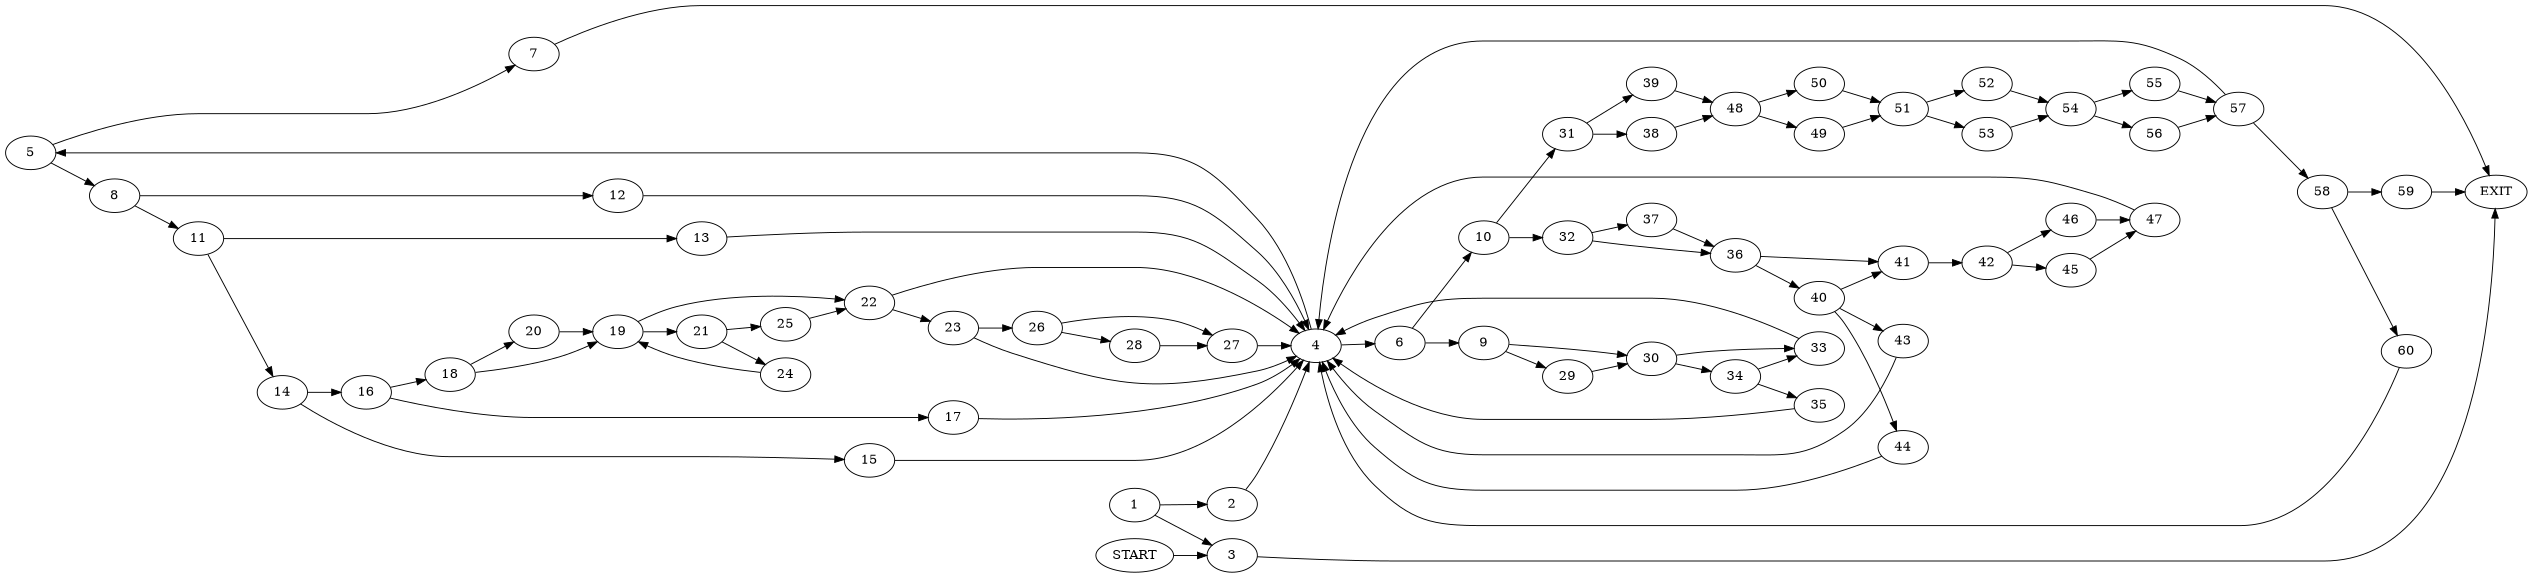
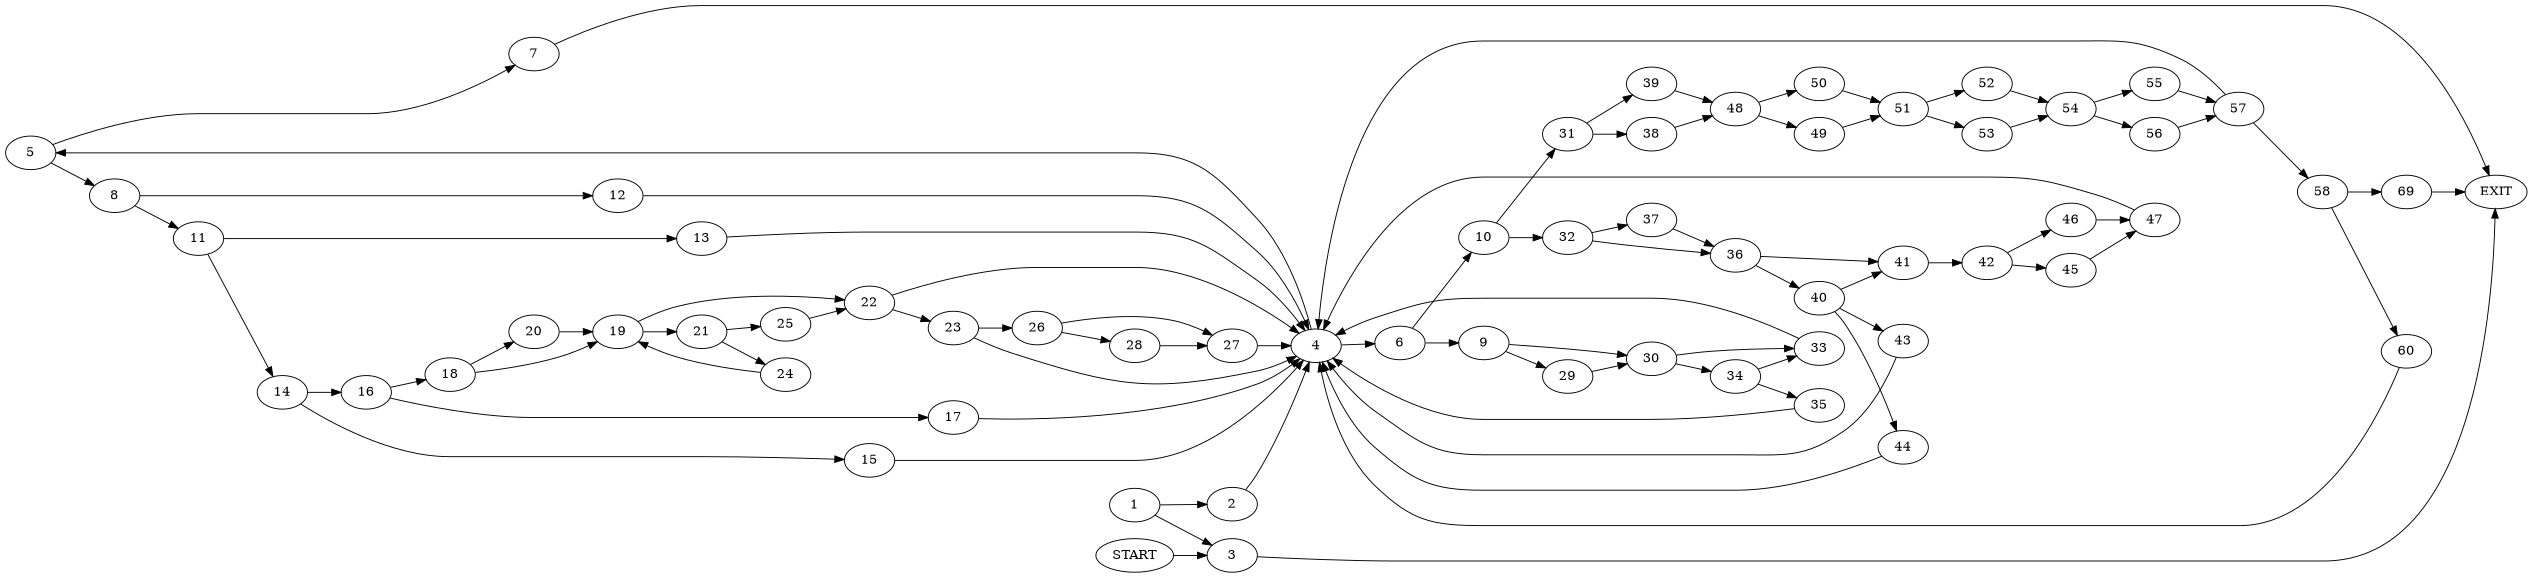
(2406, 192) -> (2406, 192)
